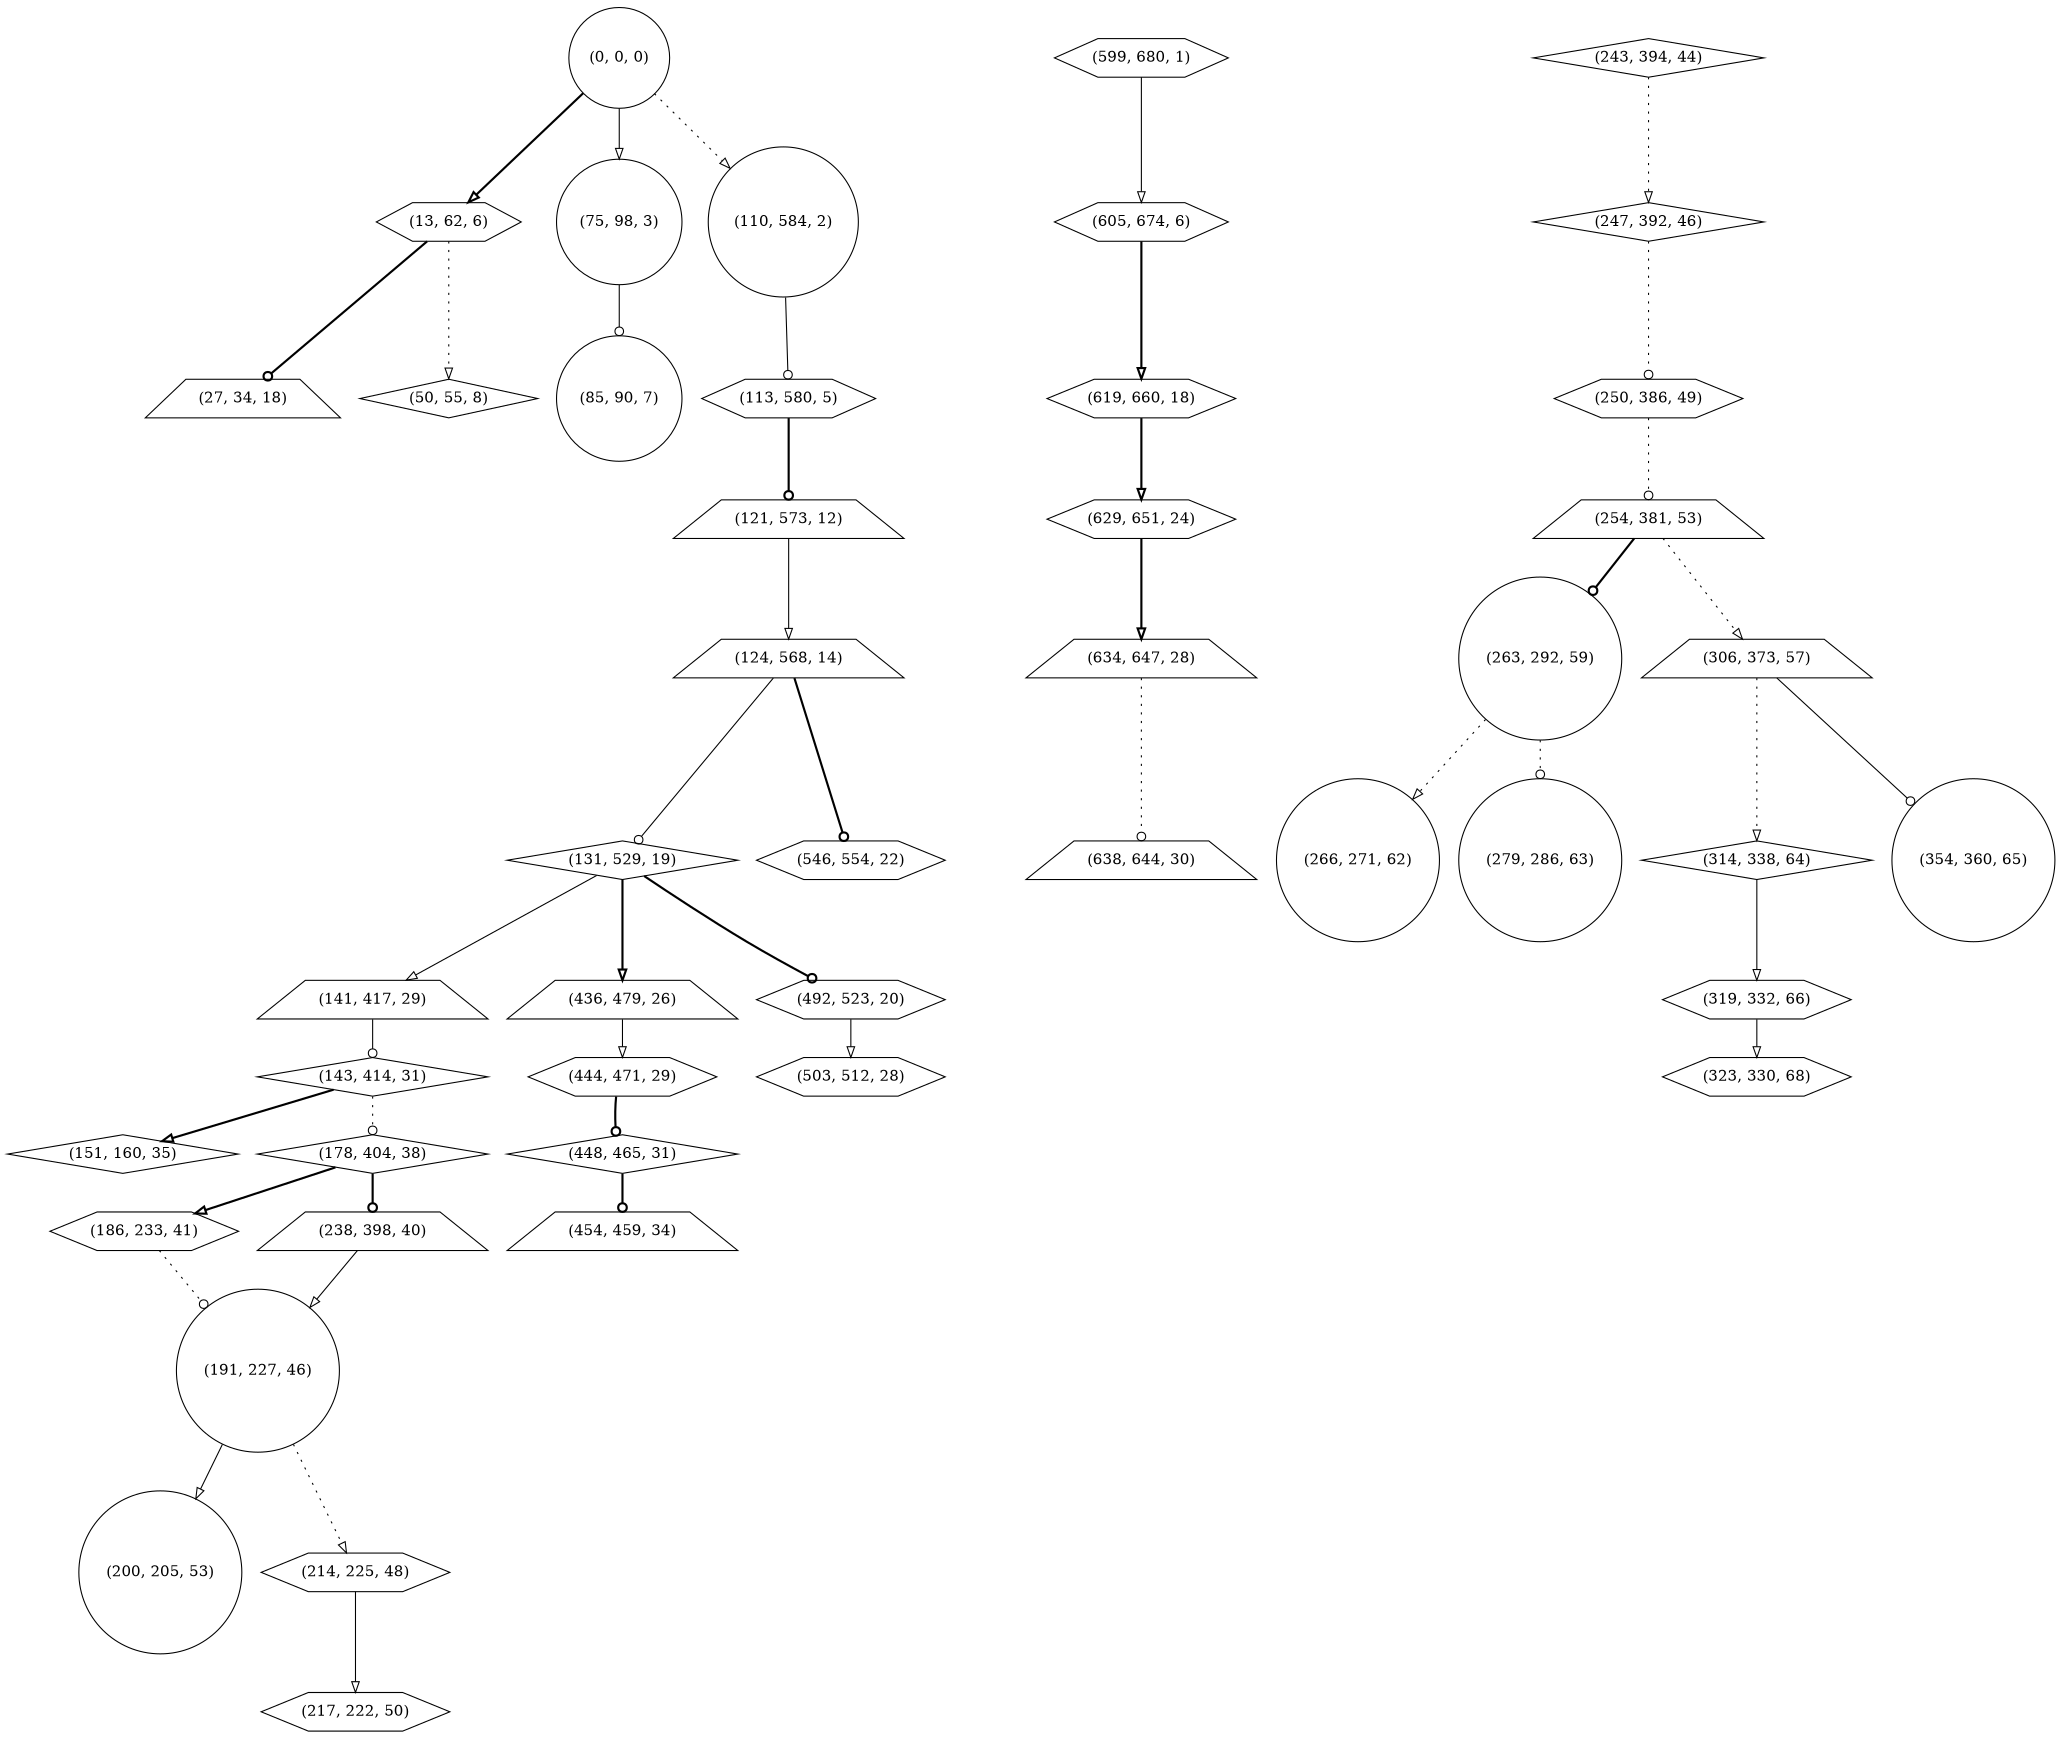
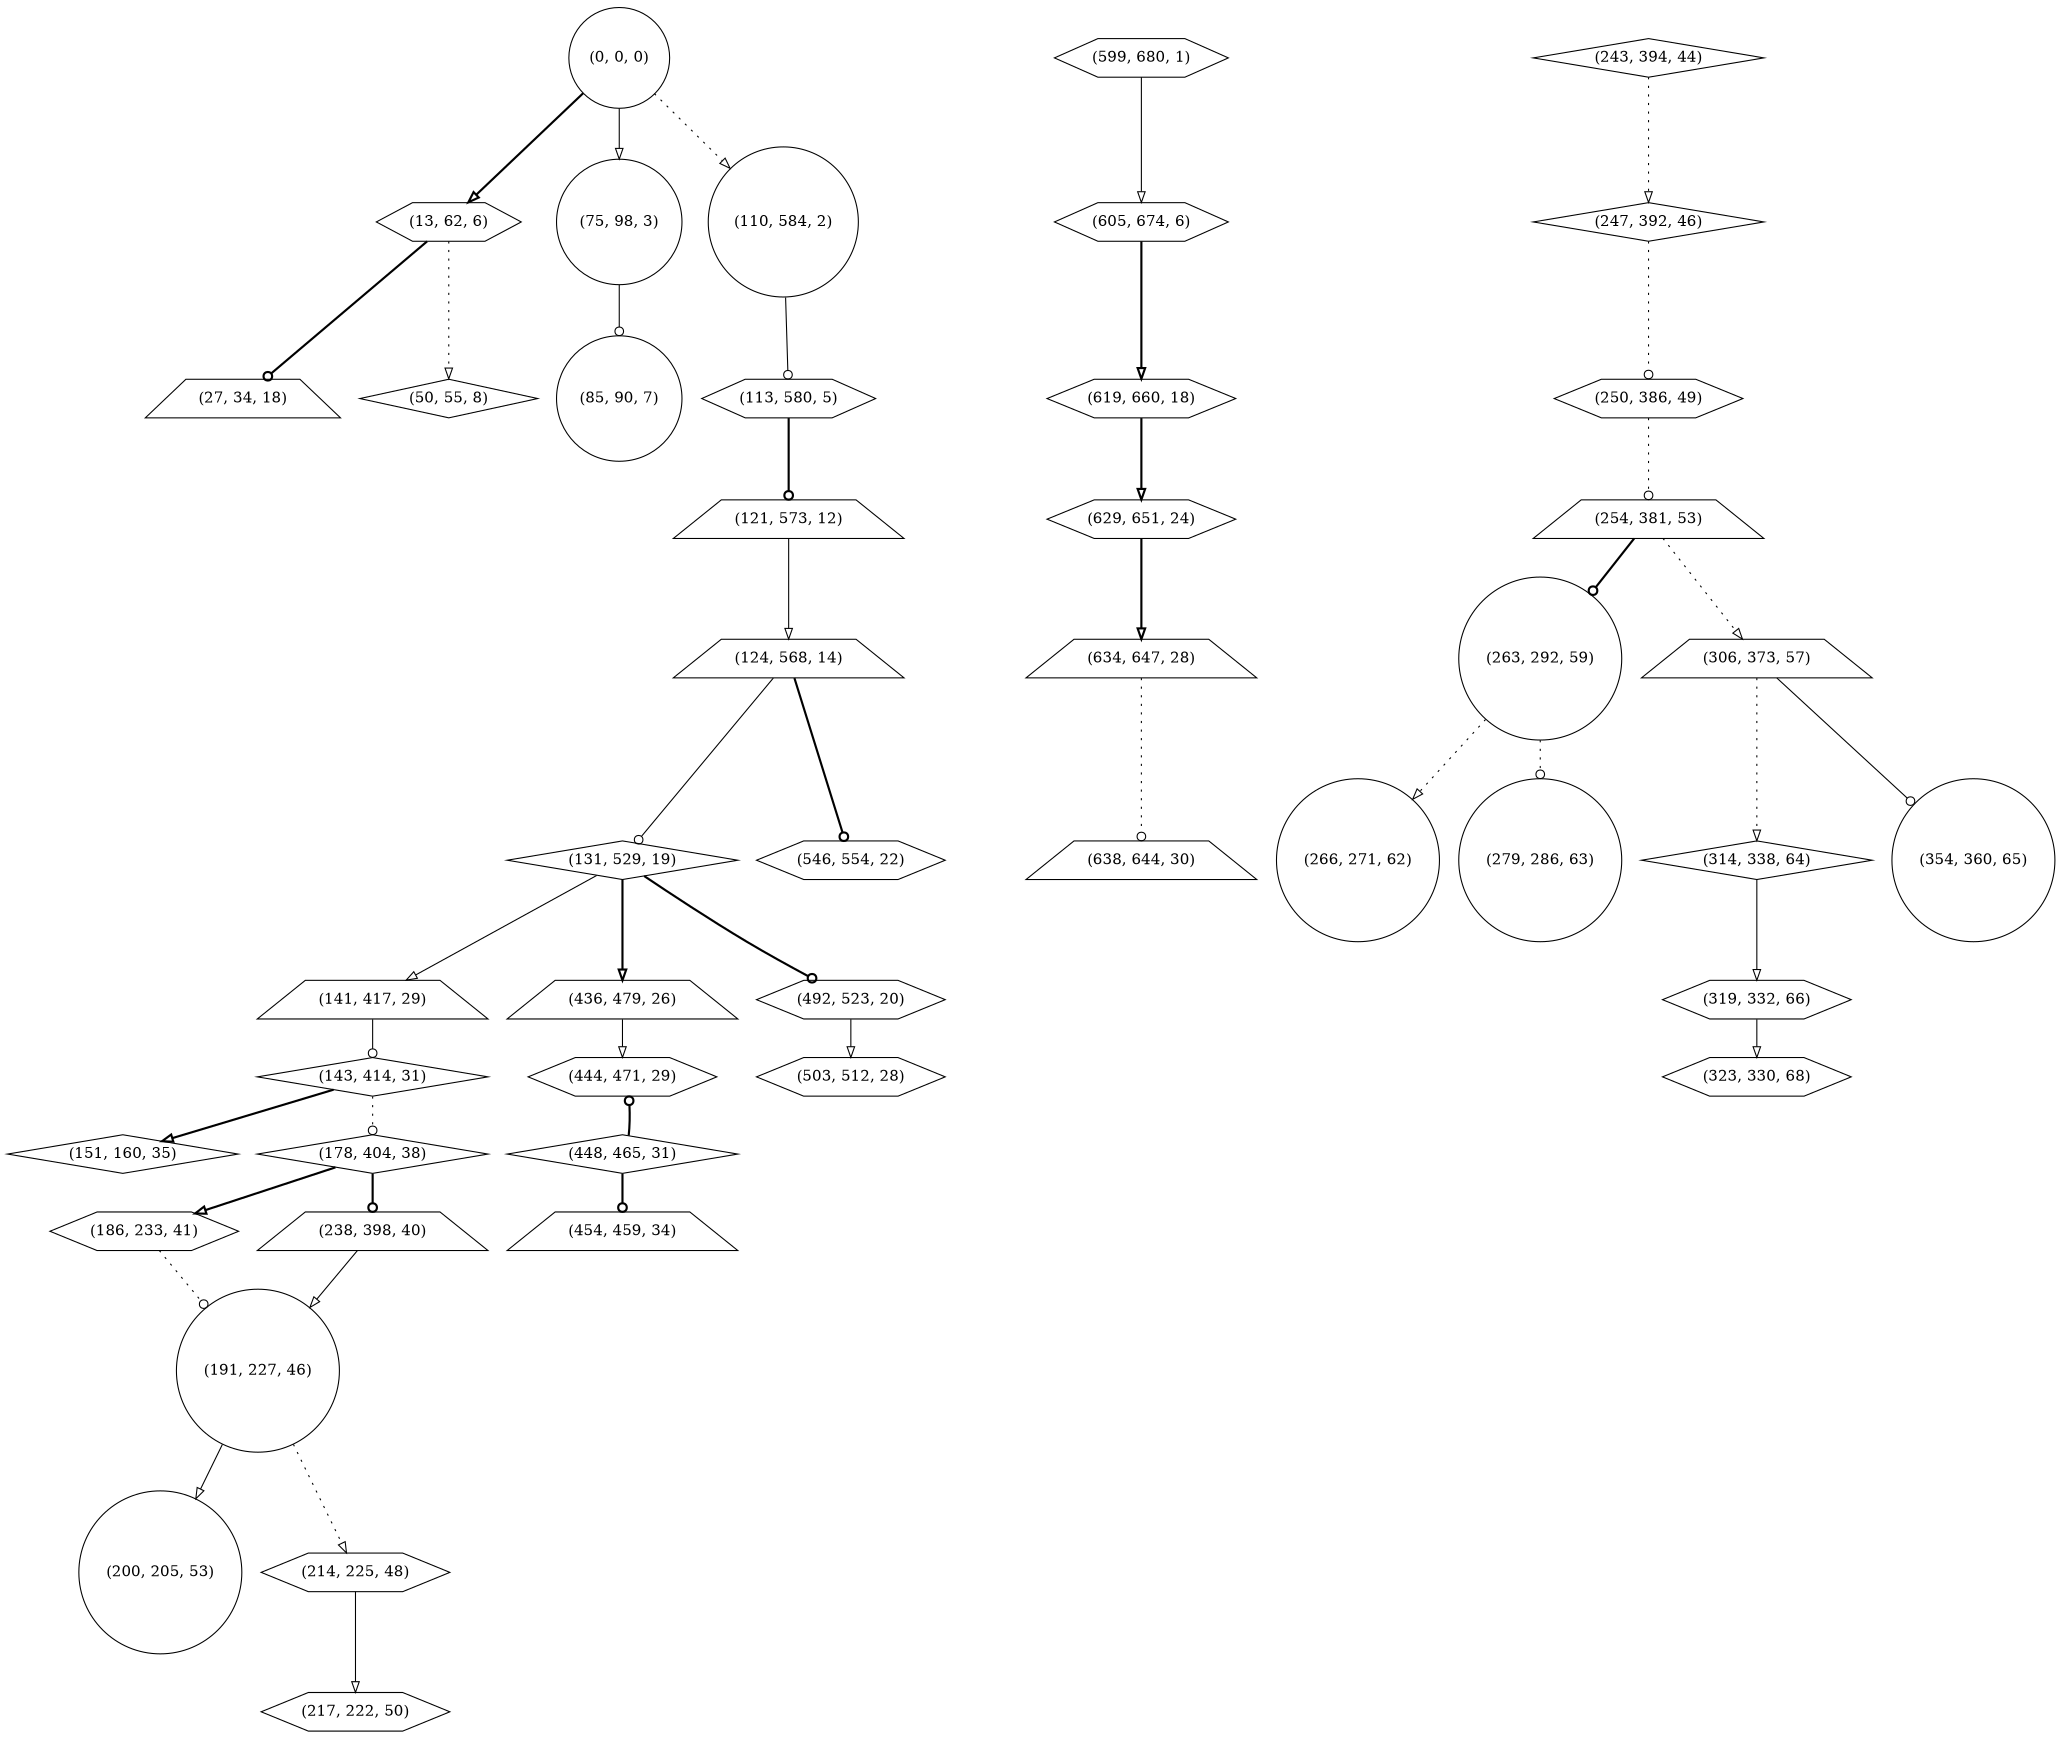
(615, 1112) -> (630, 1120)
